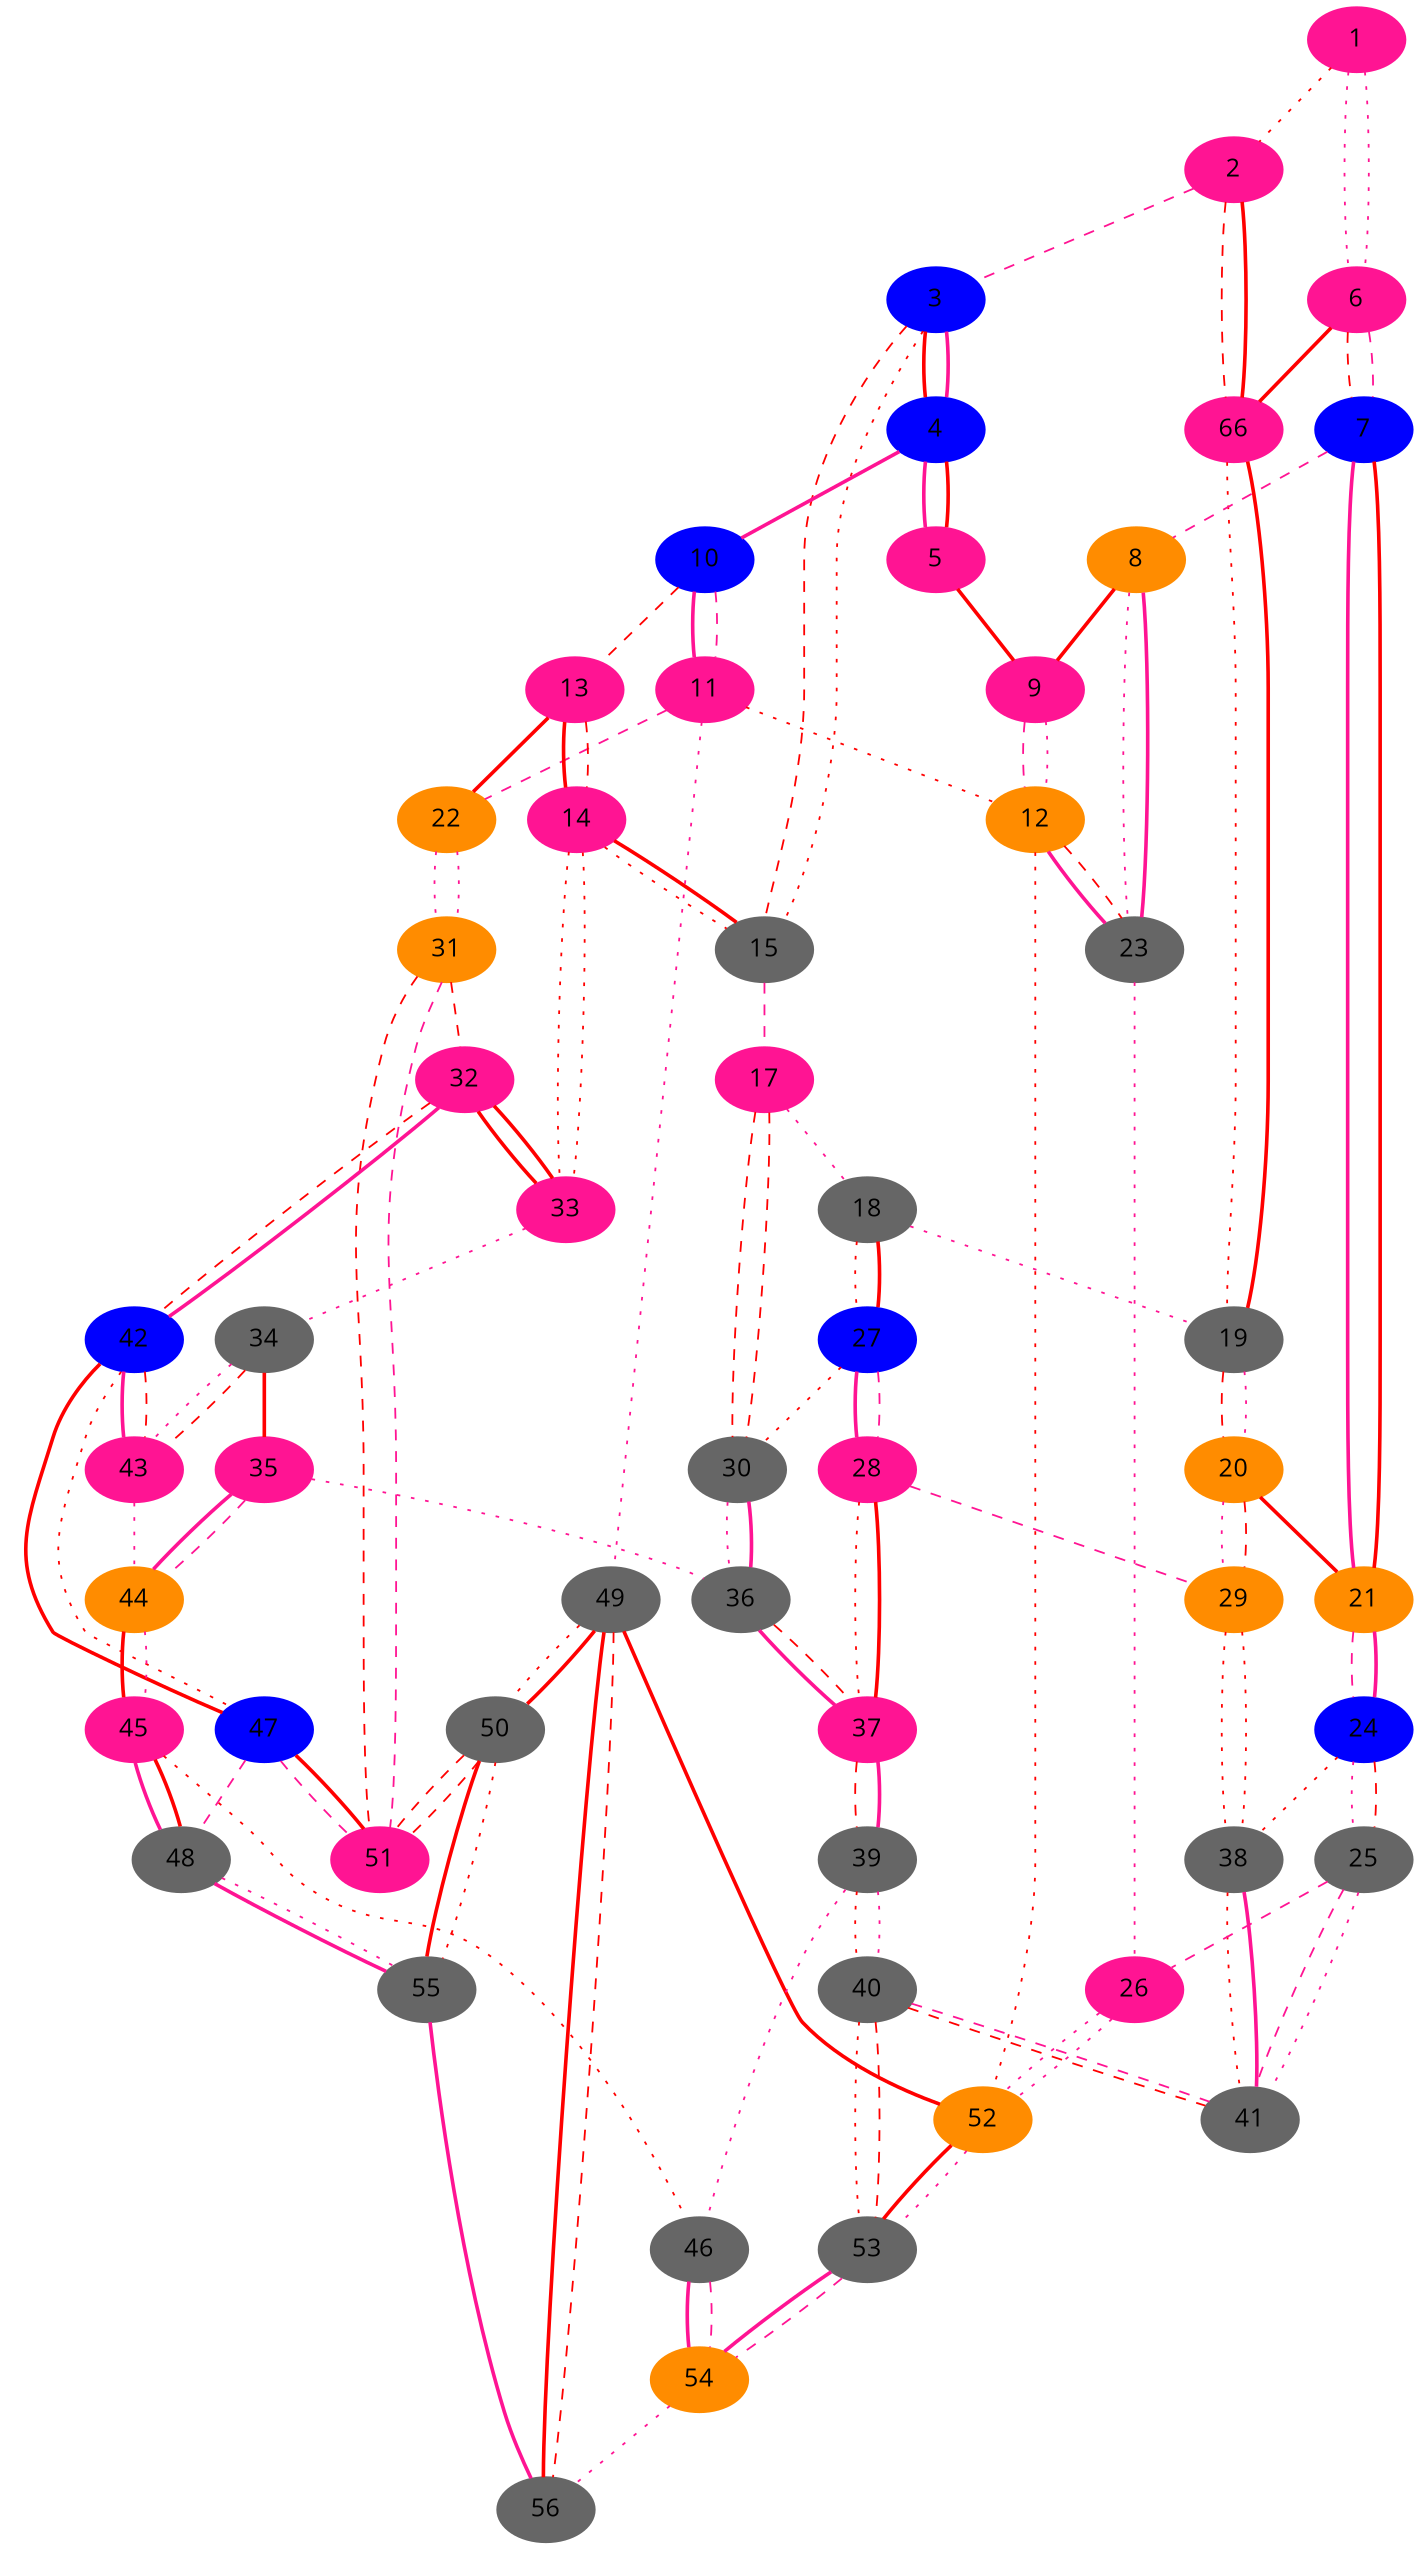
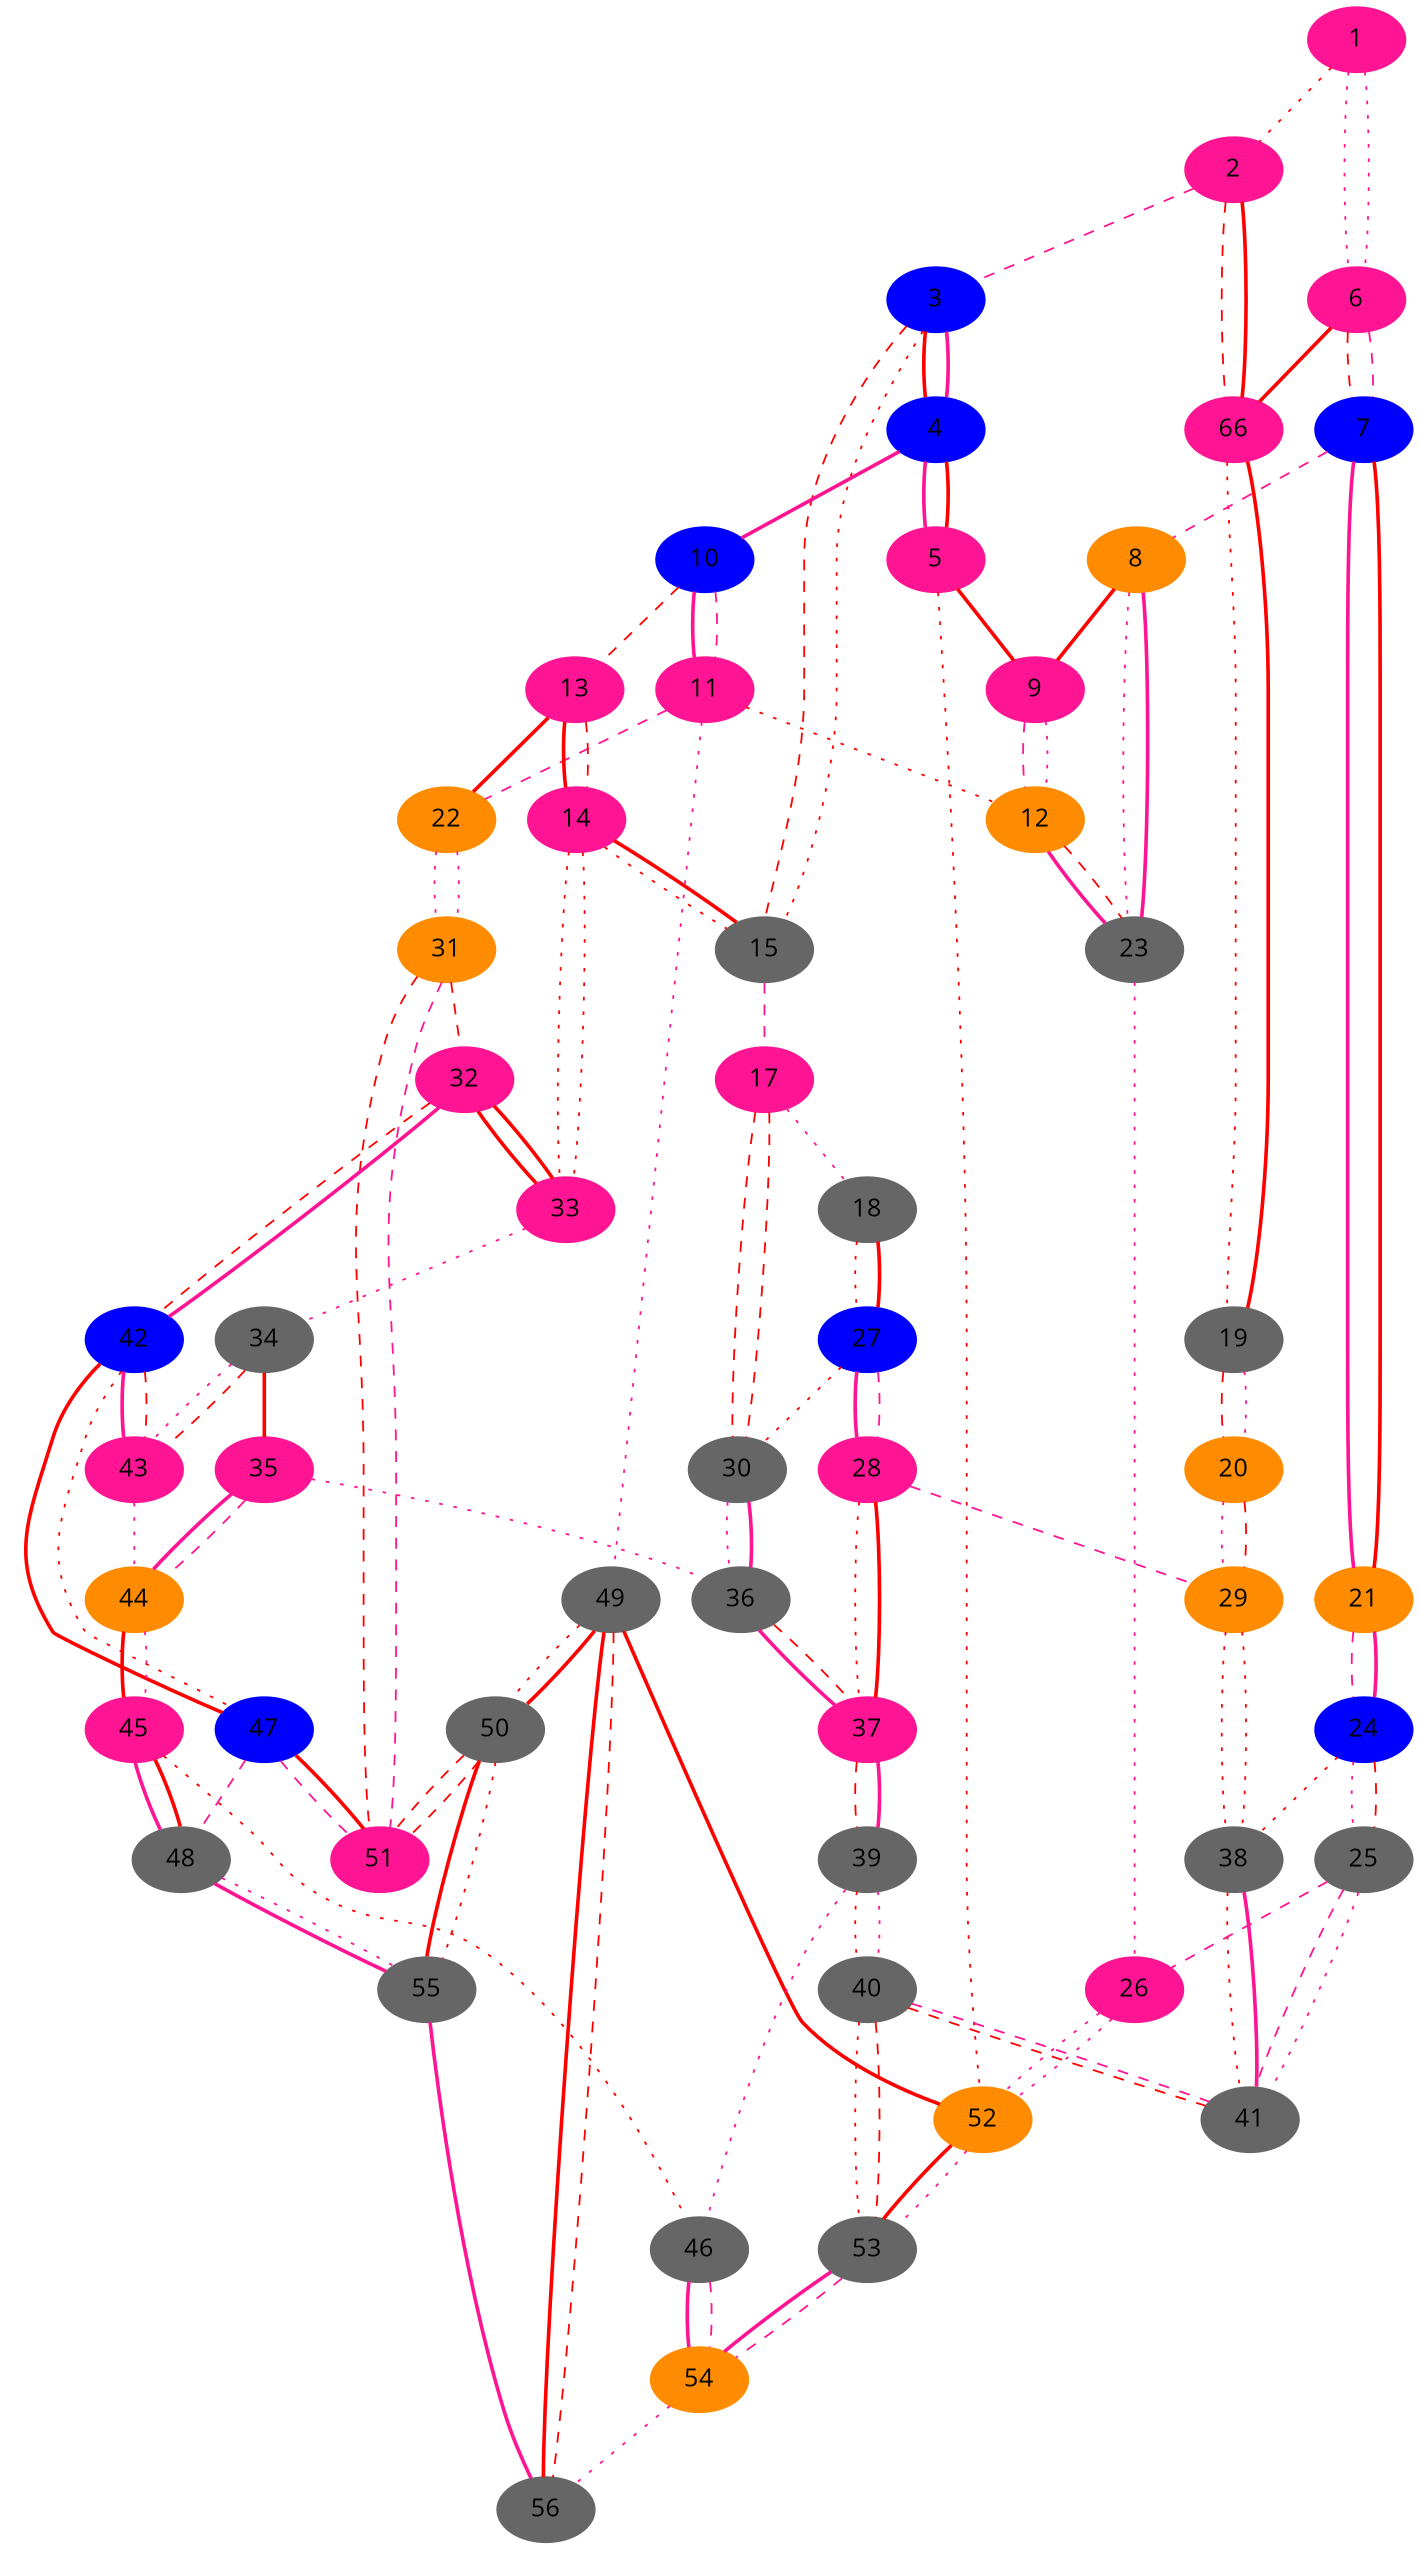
(1051, 1275) -> none
(1035, 1472) -> (967, 1340)
(1299, 1535) -> none
